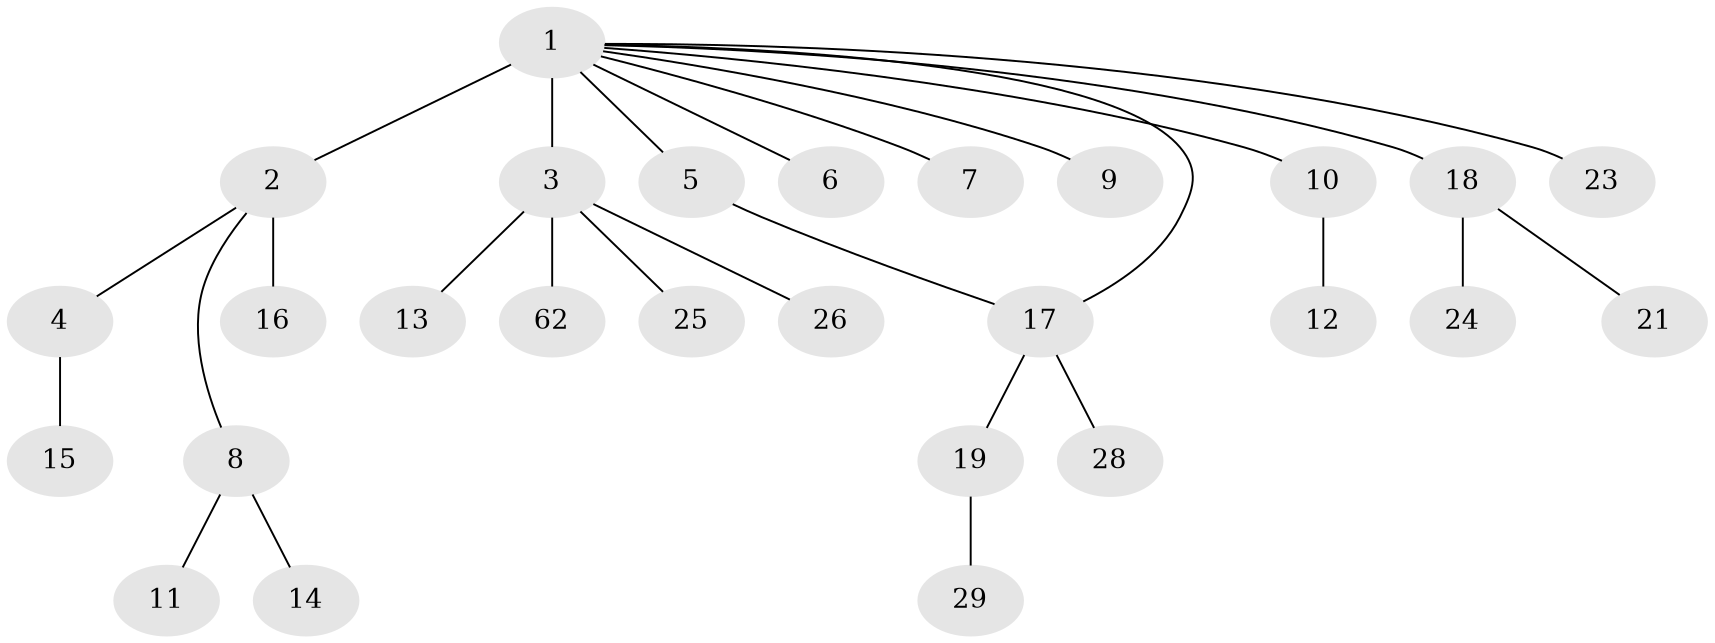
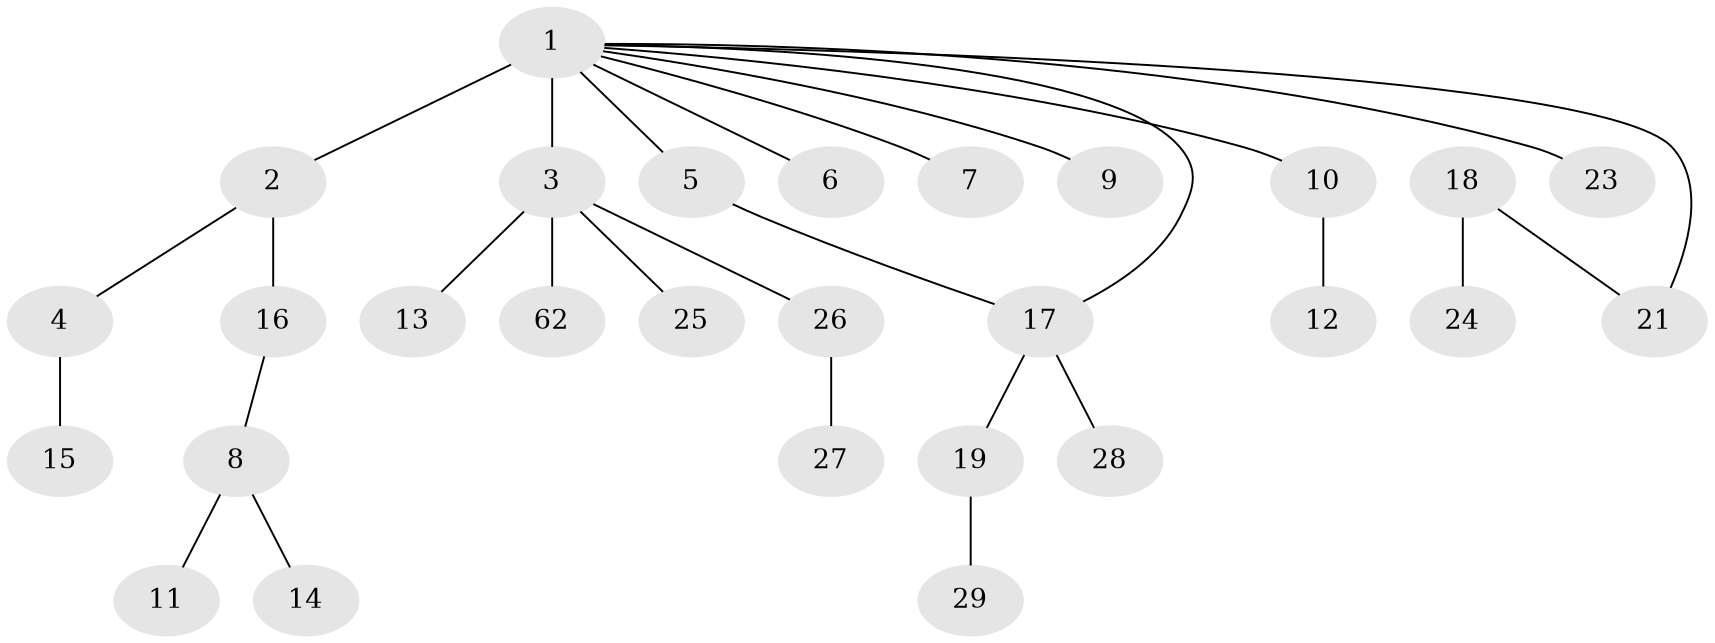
(1080, 83) -> (1217, 70)
(199, 316) -> (255, 392)
none -> (831, 461)
